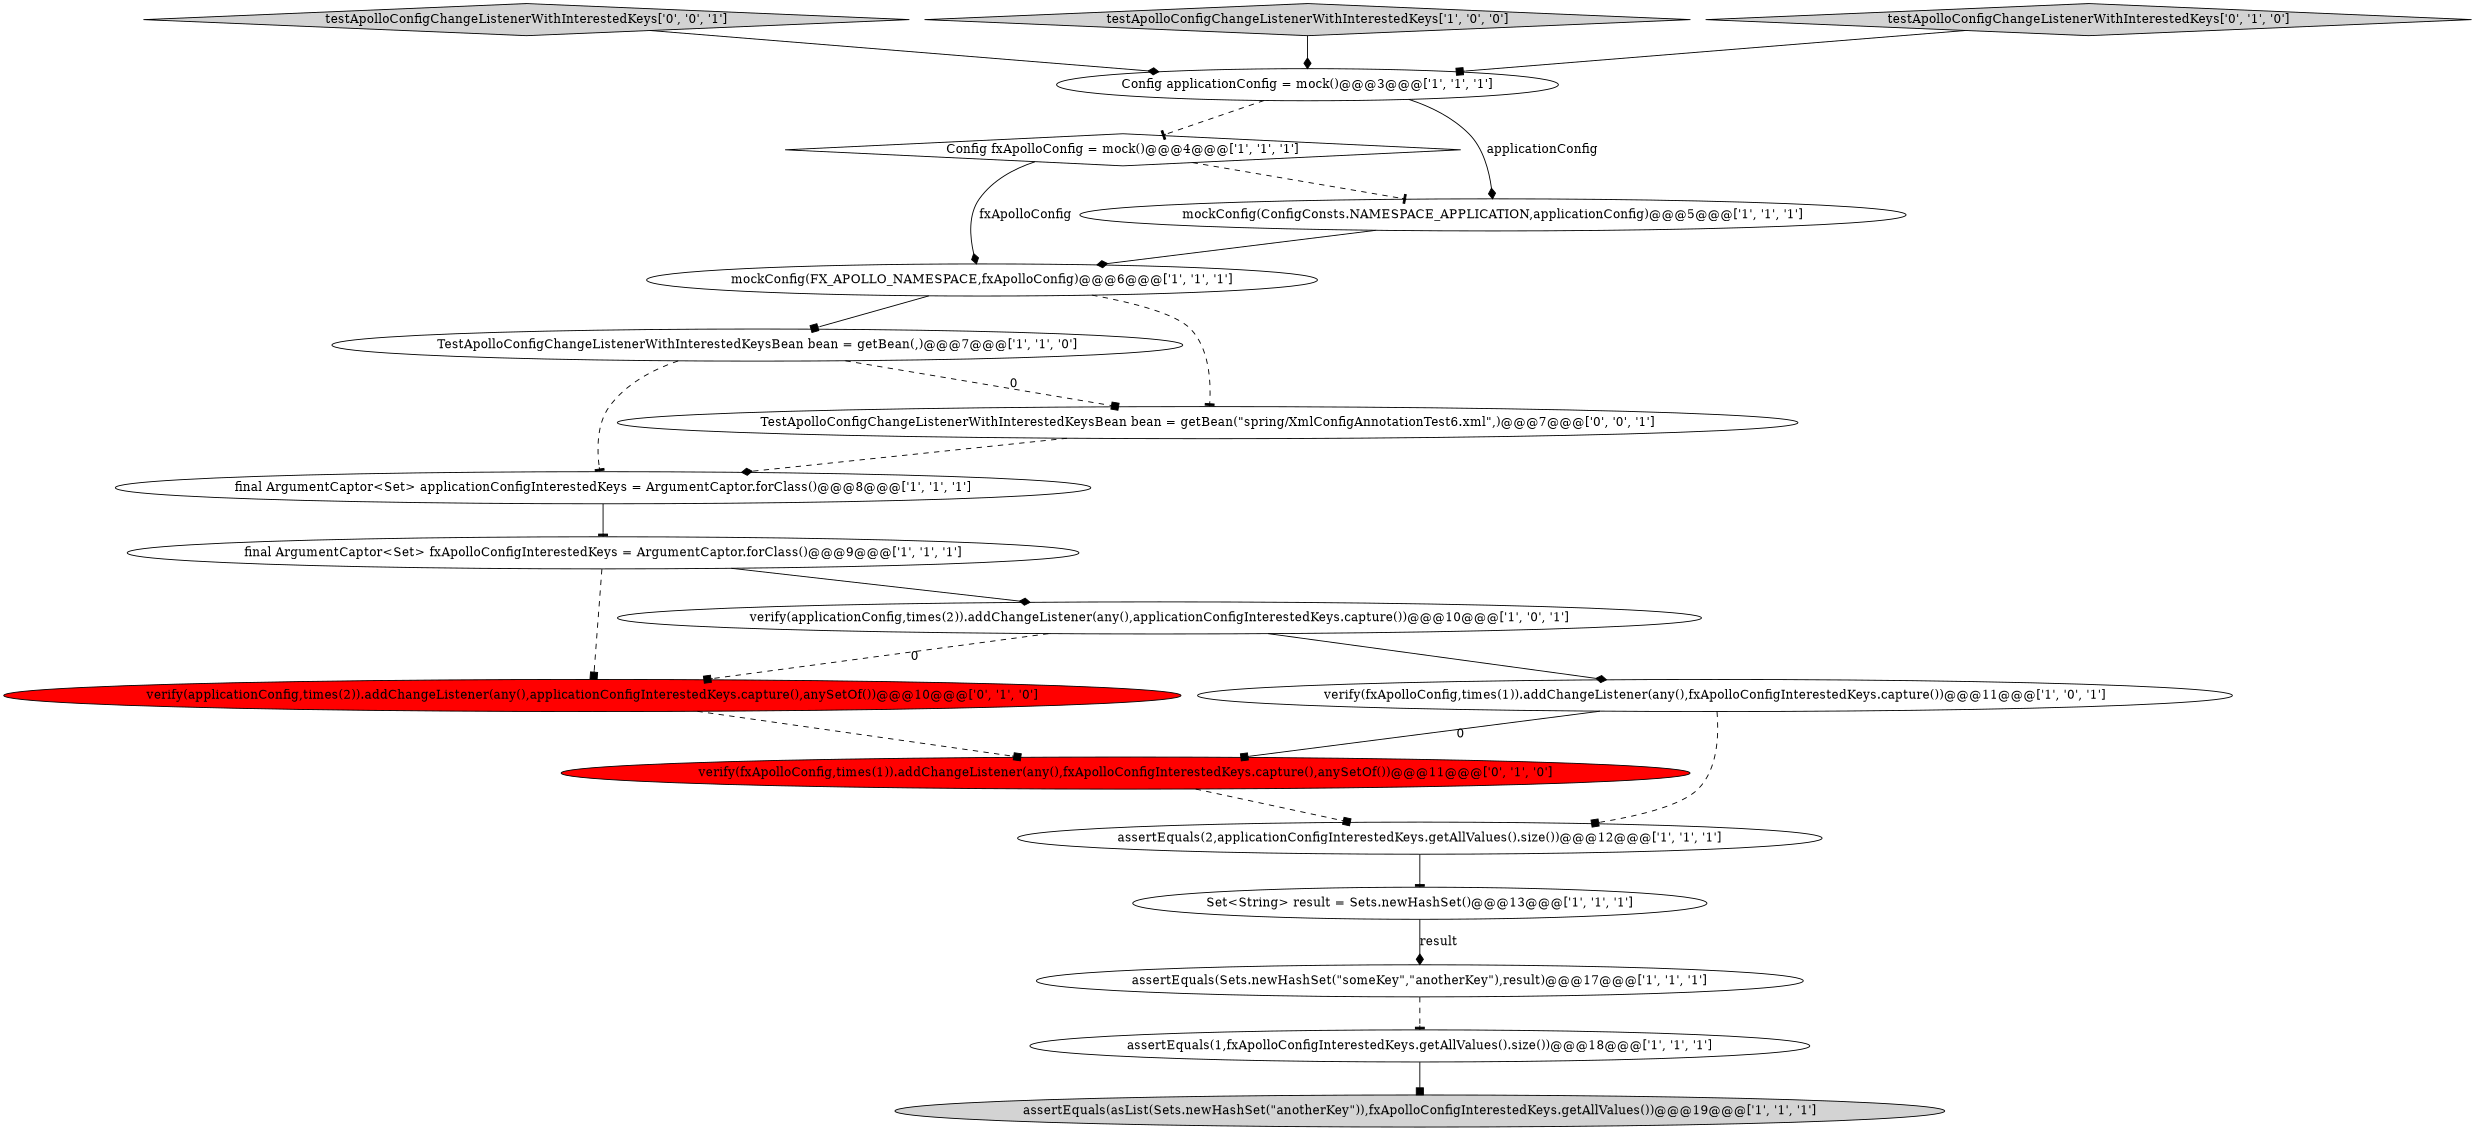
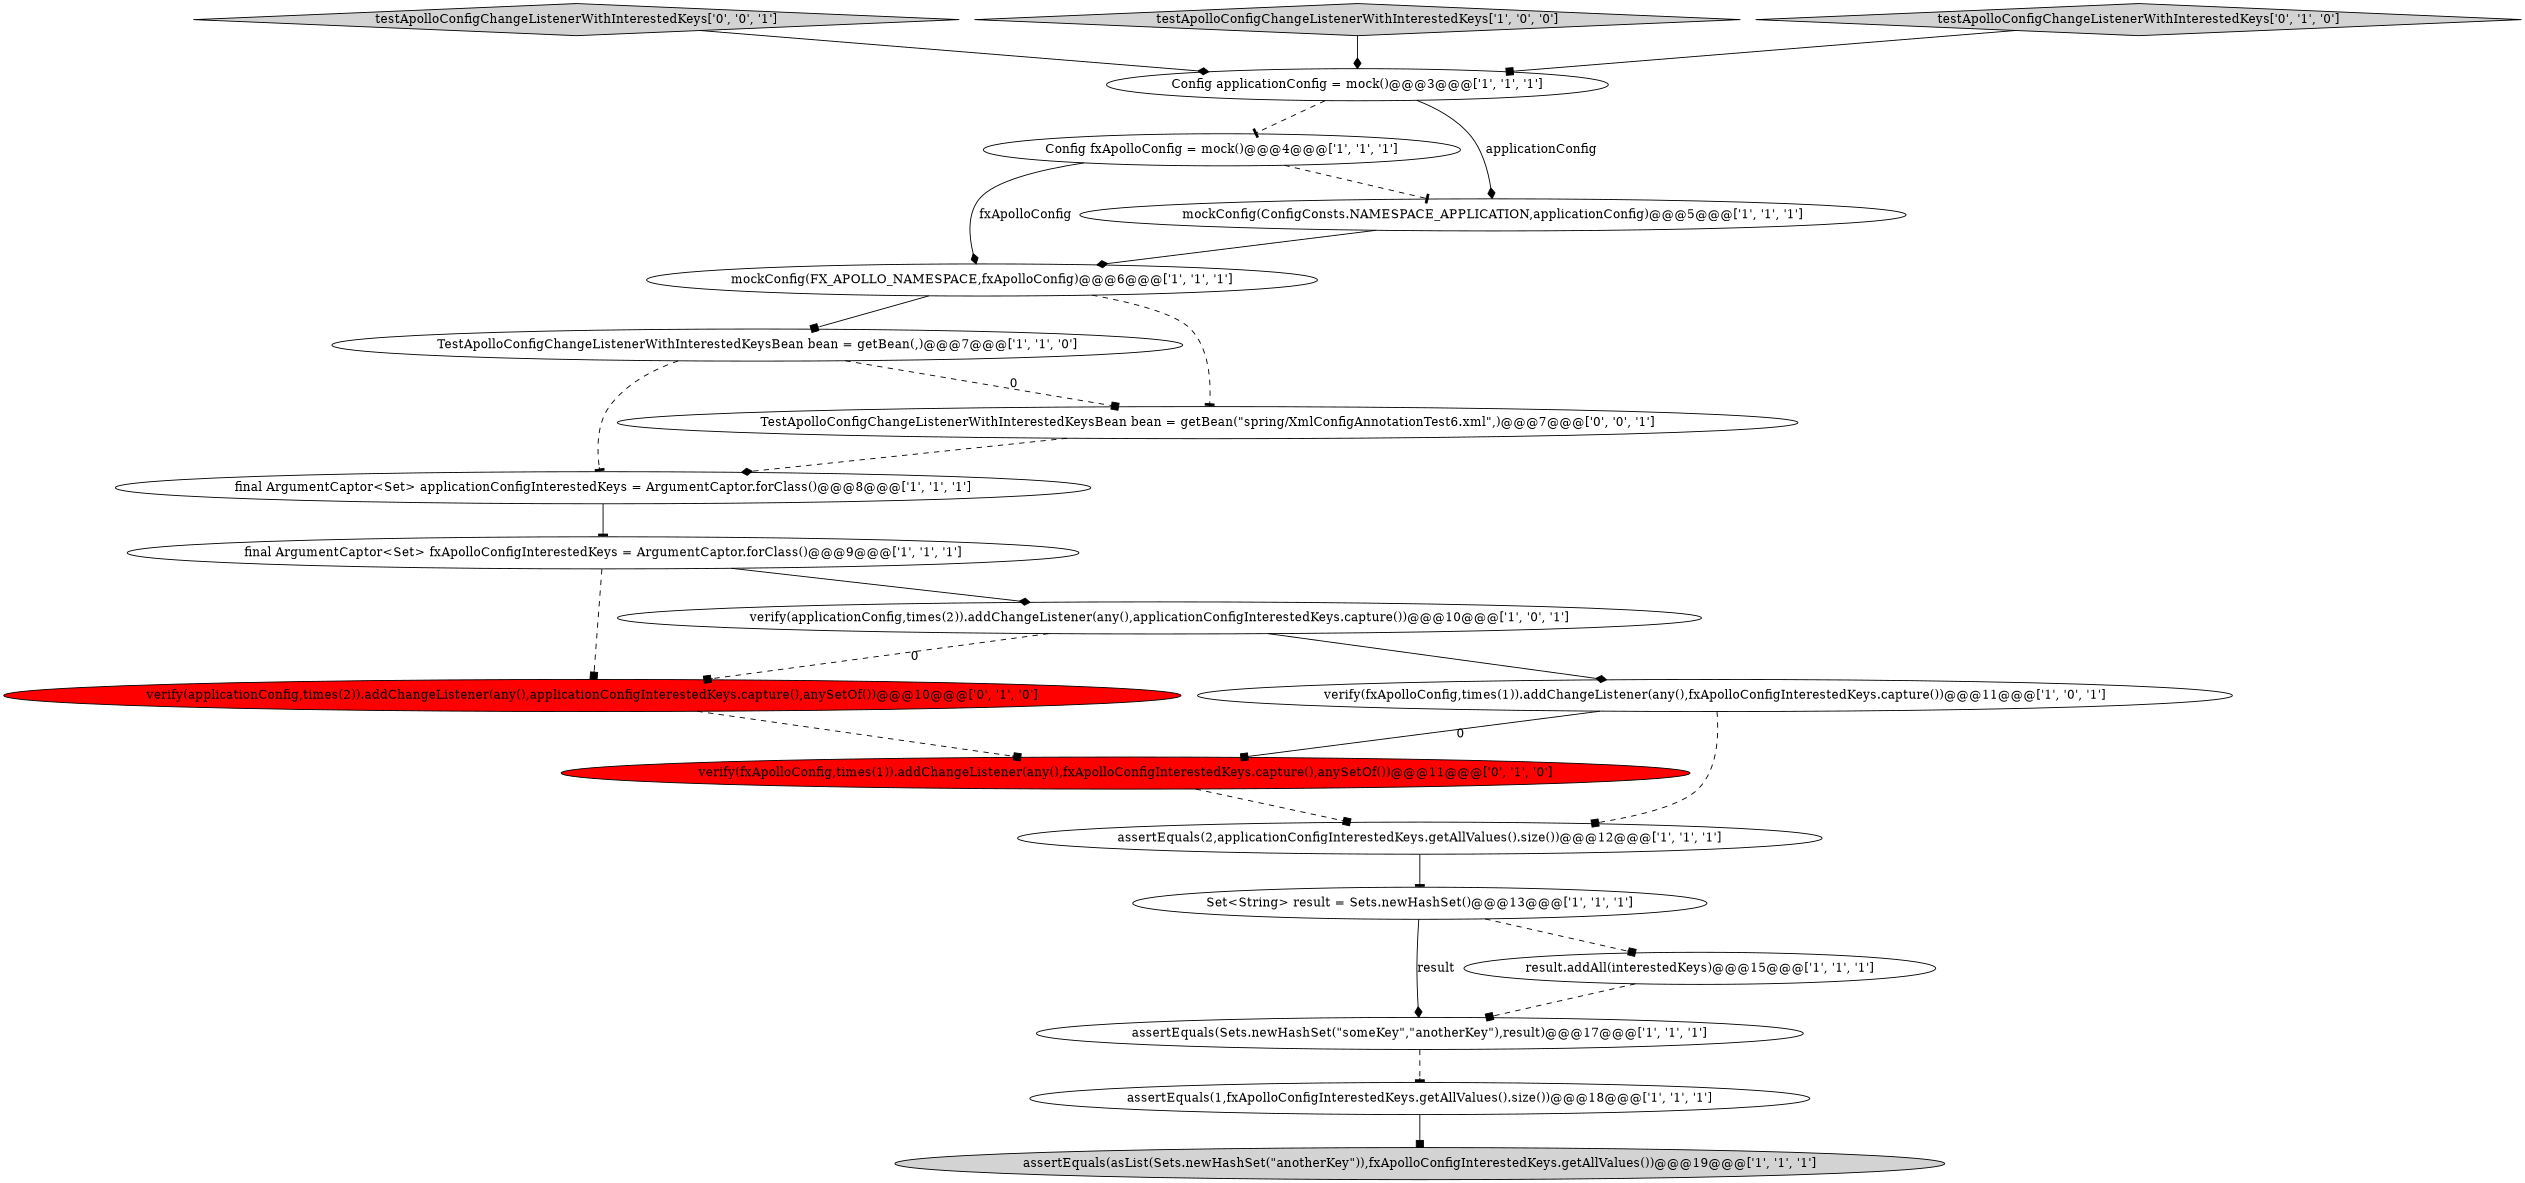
(1123, 150) -> (1222, 150)
none -> (1700, 968)
